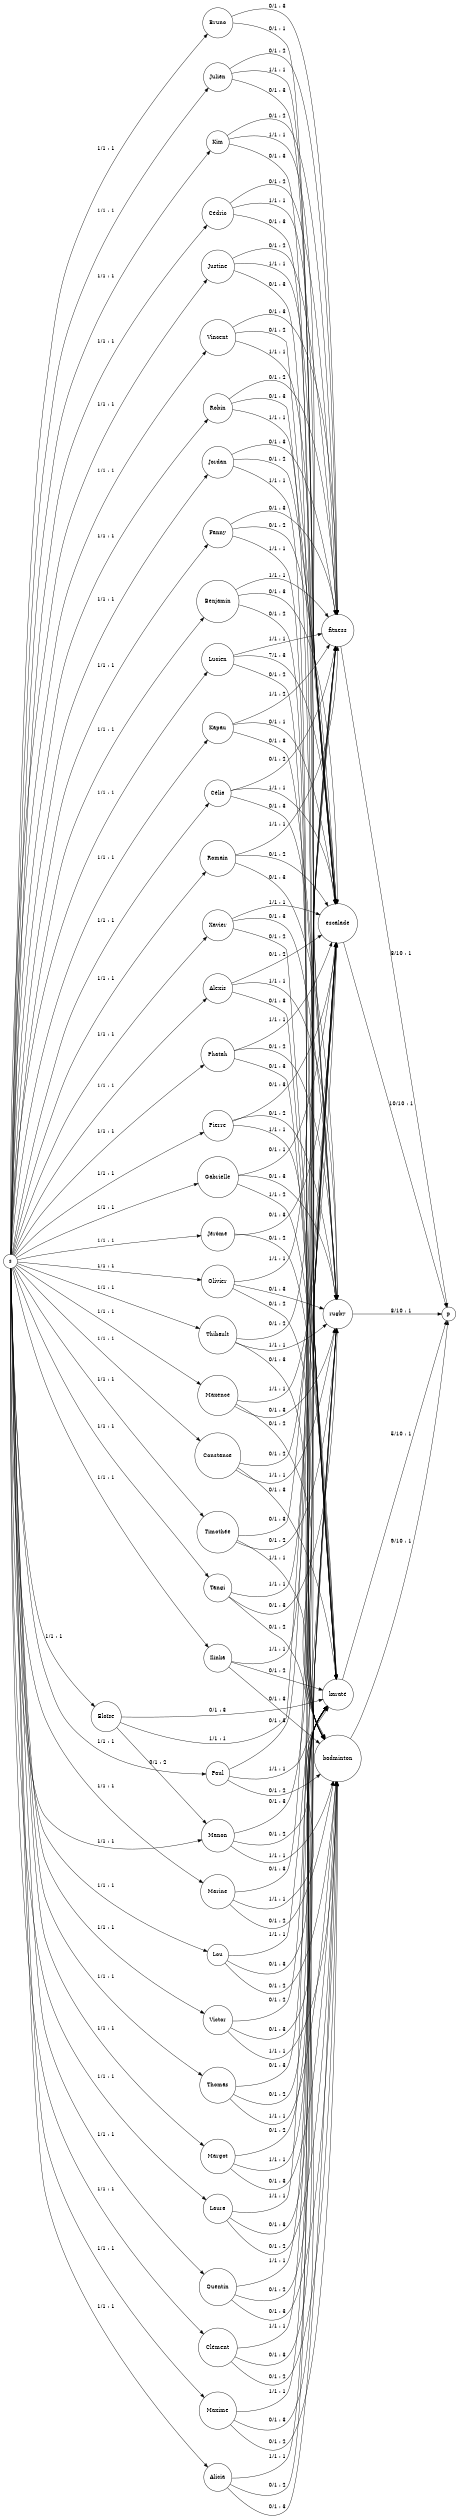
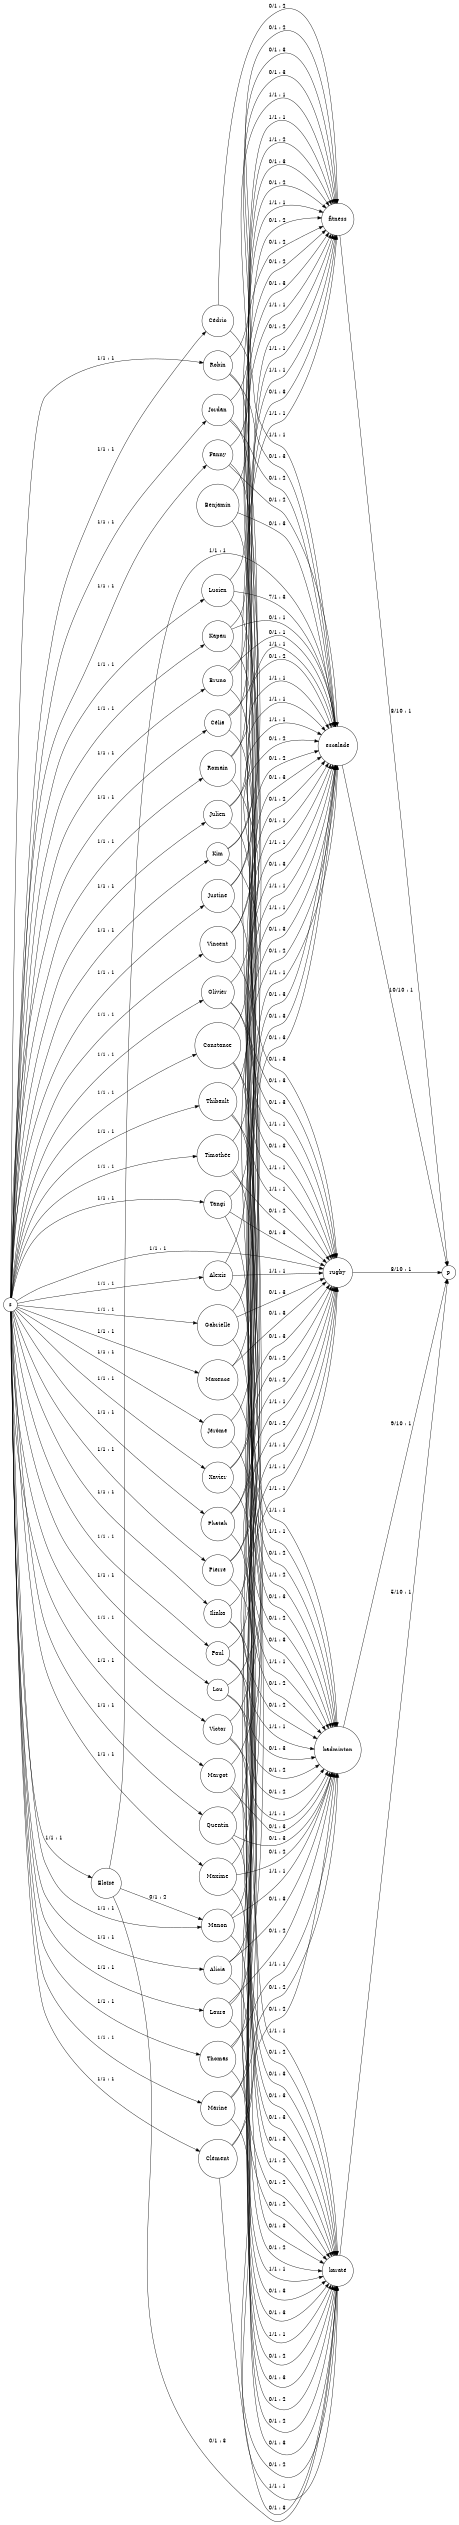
(50, 918) -> (164, 1252)
(313, 927) -> none
none -> (252, 1214)
